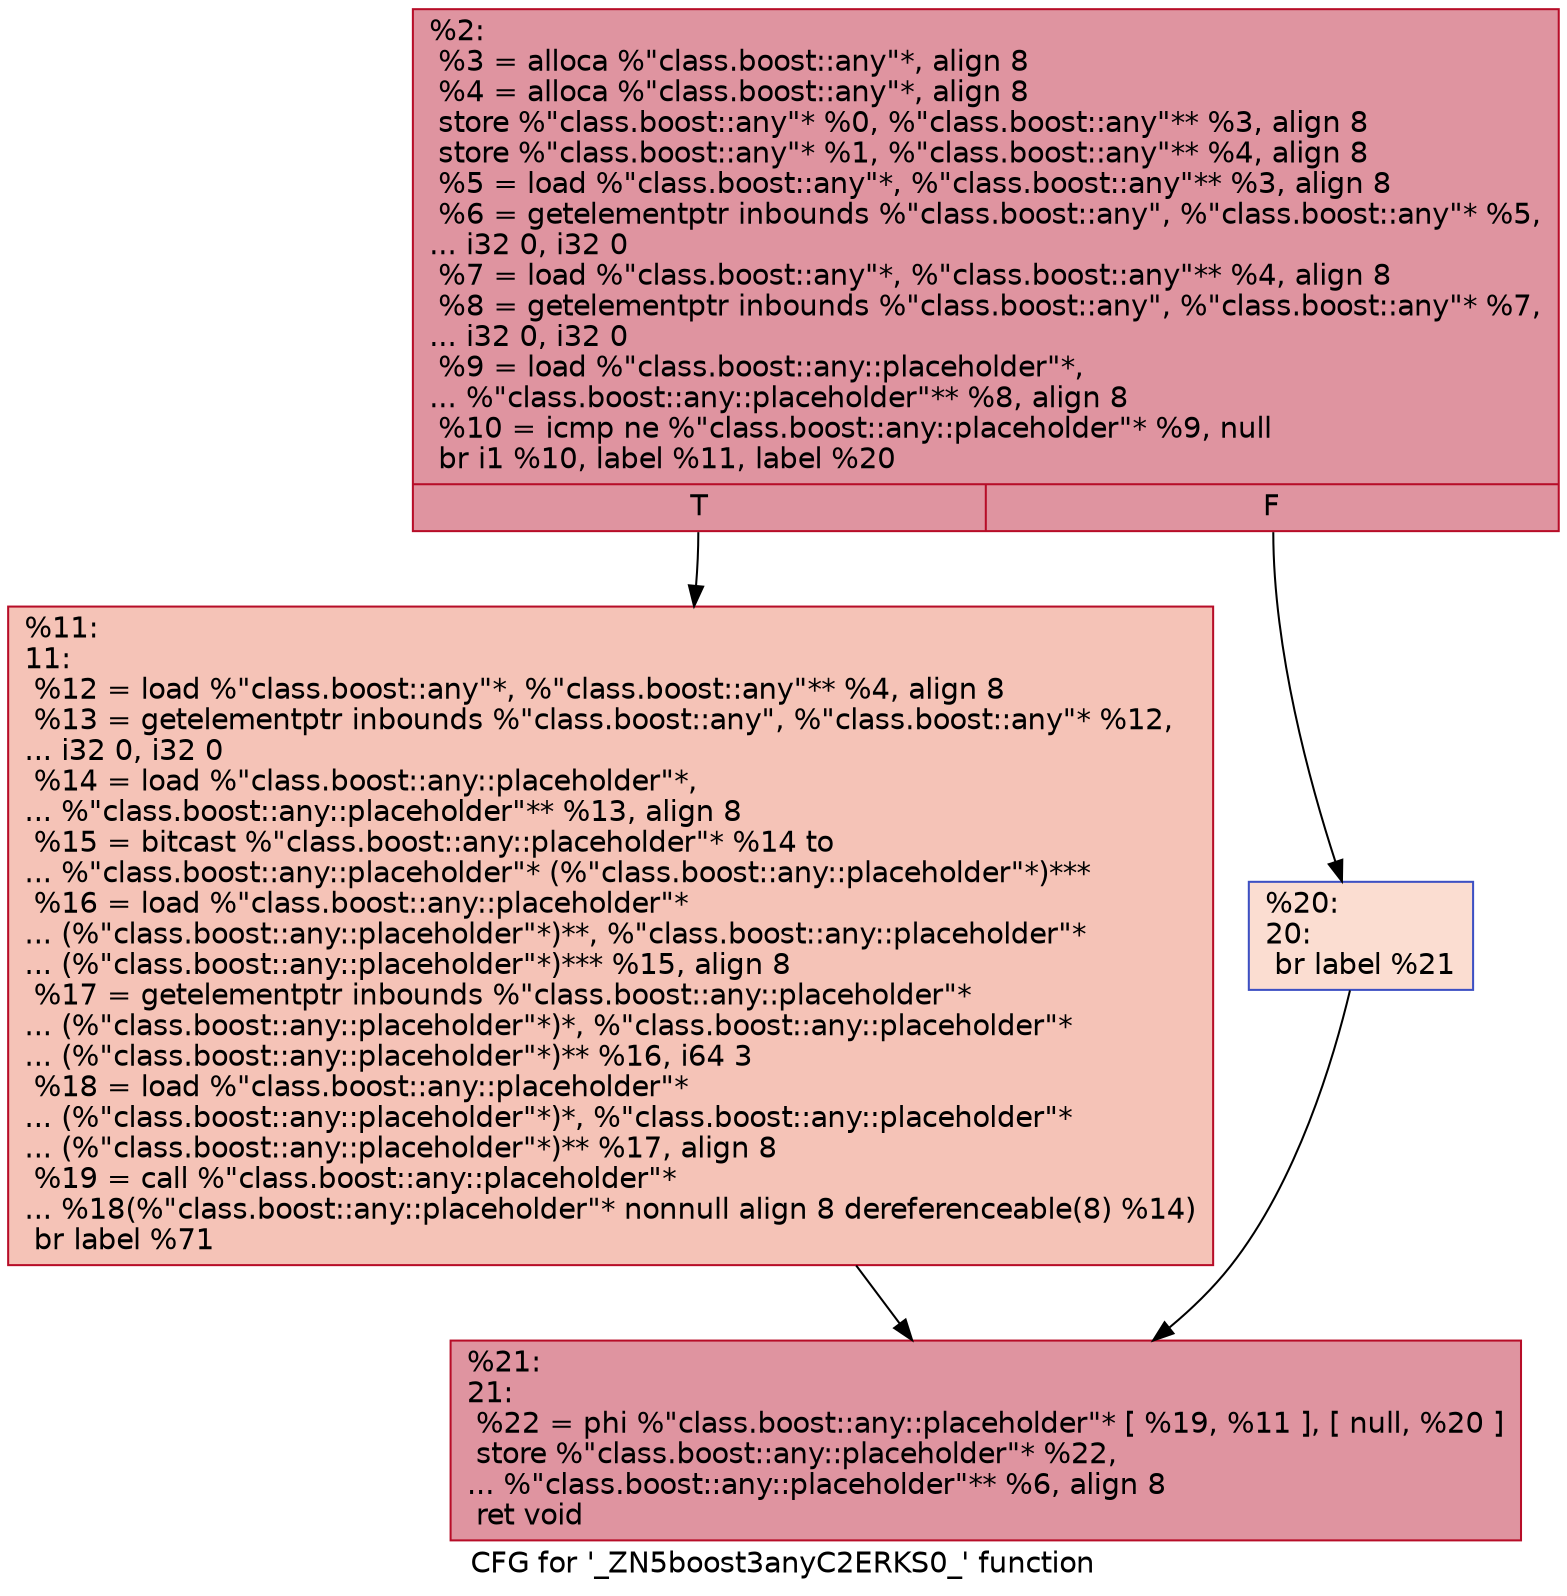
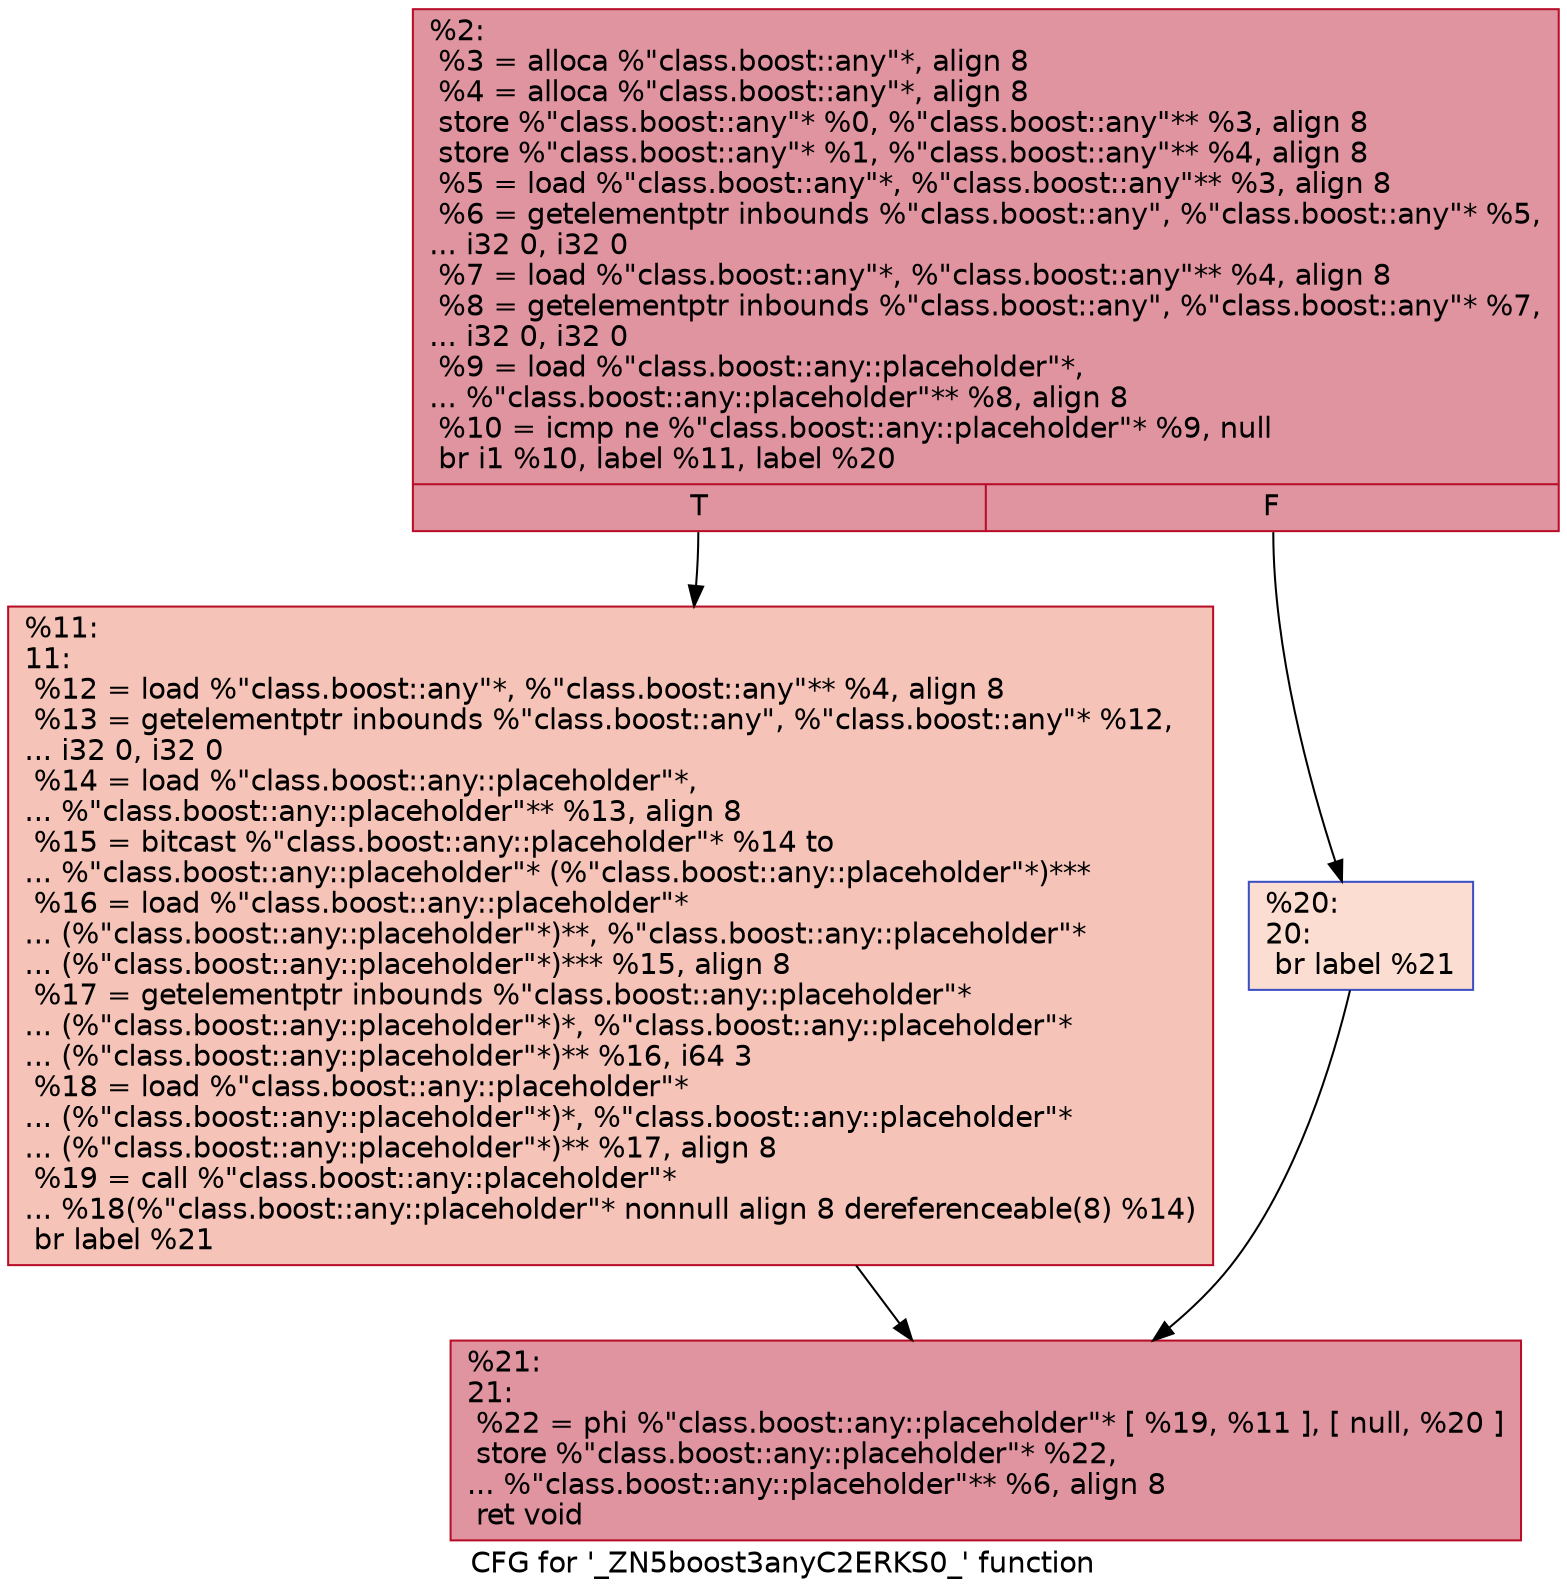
(120, 1241) -> (120, 1241)
